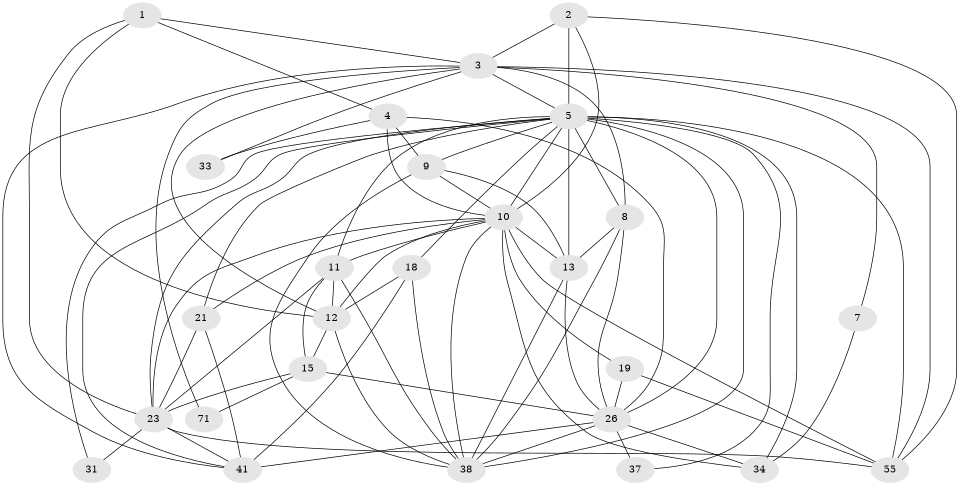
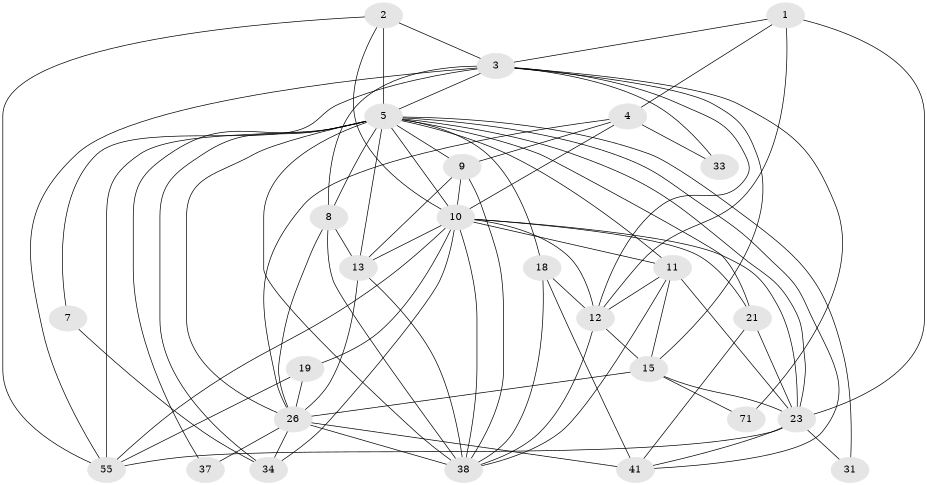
(22, 161) -> (750, 140)
